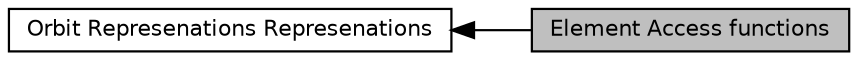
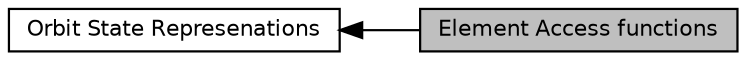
(230, 30) -> (174, 30)
